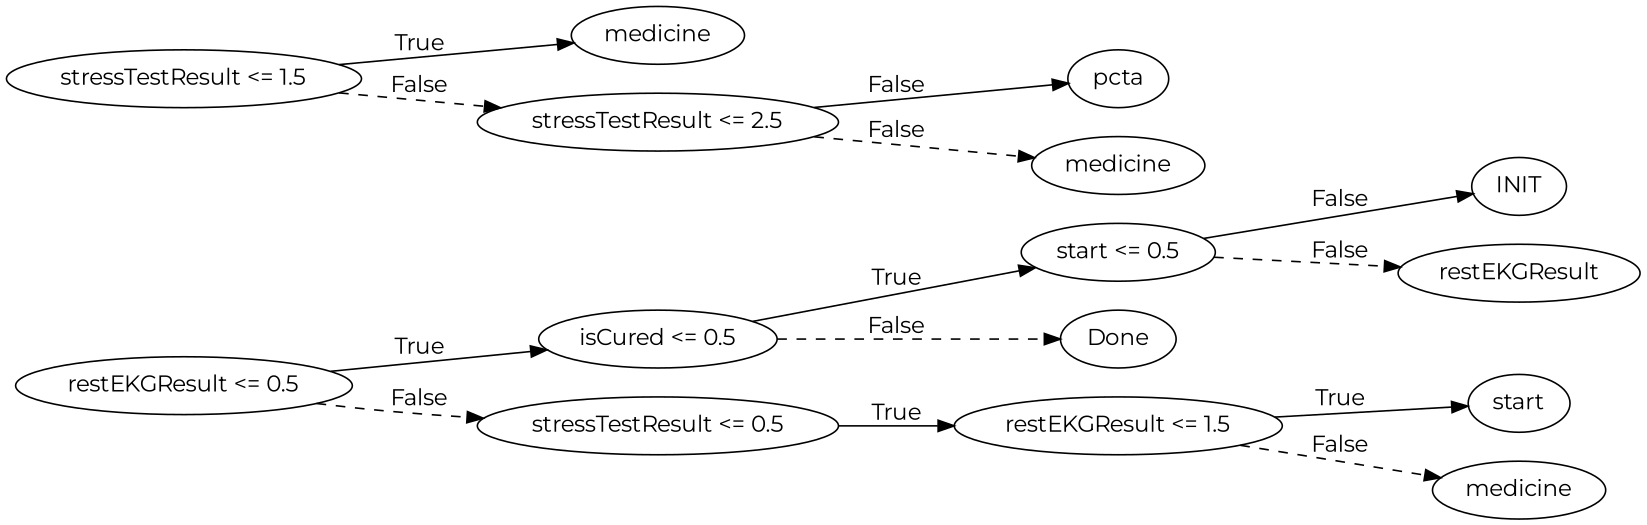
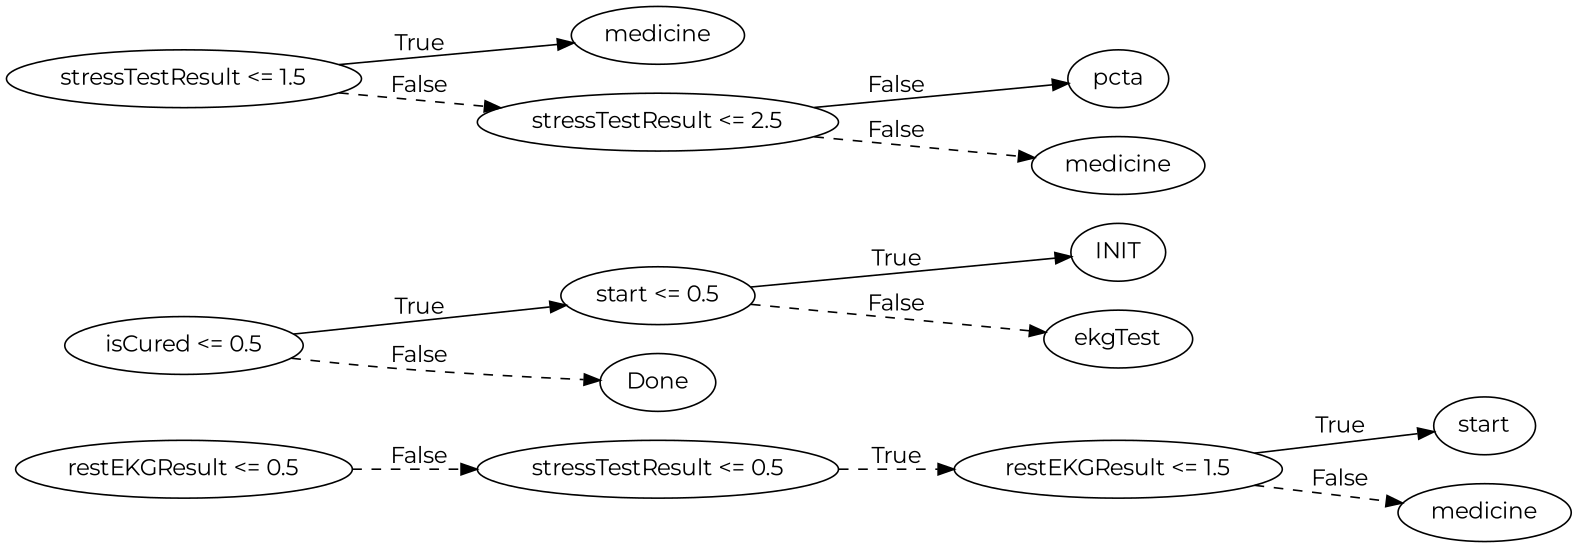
(1340, 200) -> (896, 260)
(1519, 273) -> (1118, 339)
(431, 361) -> none
(888, 426) -> (888, 469)
